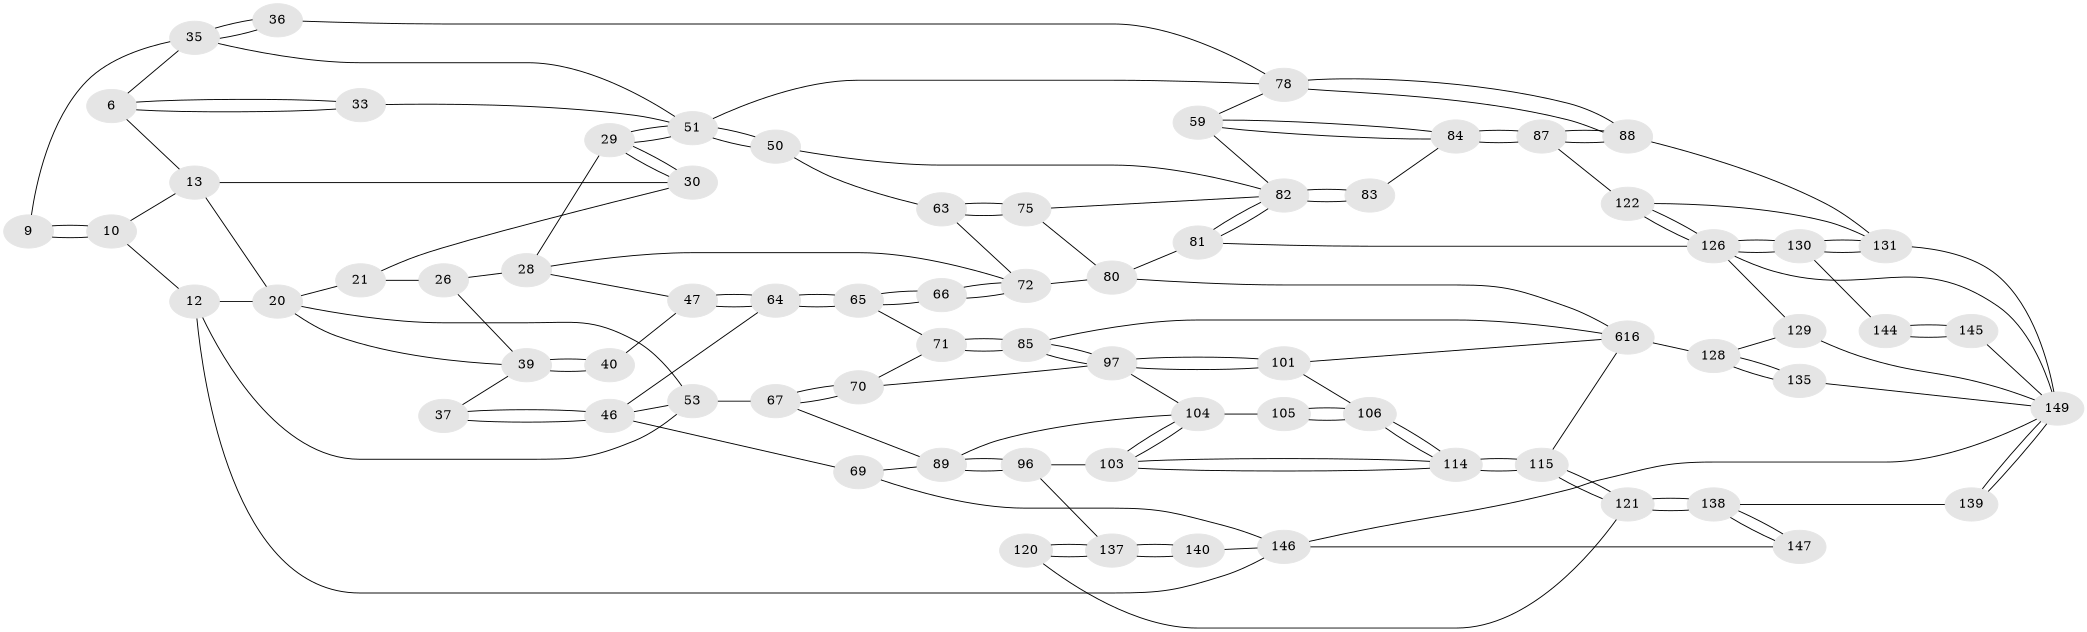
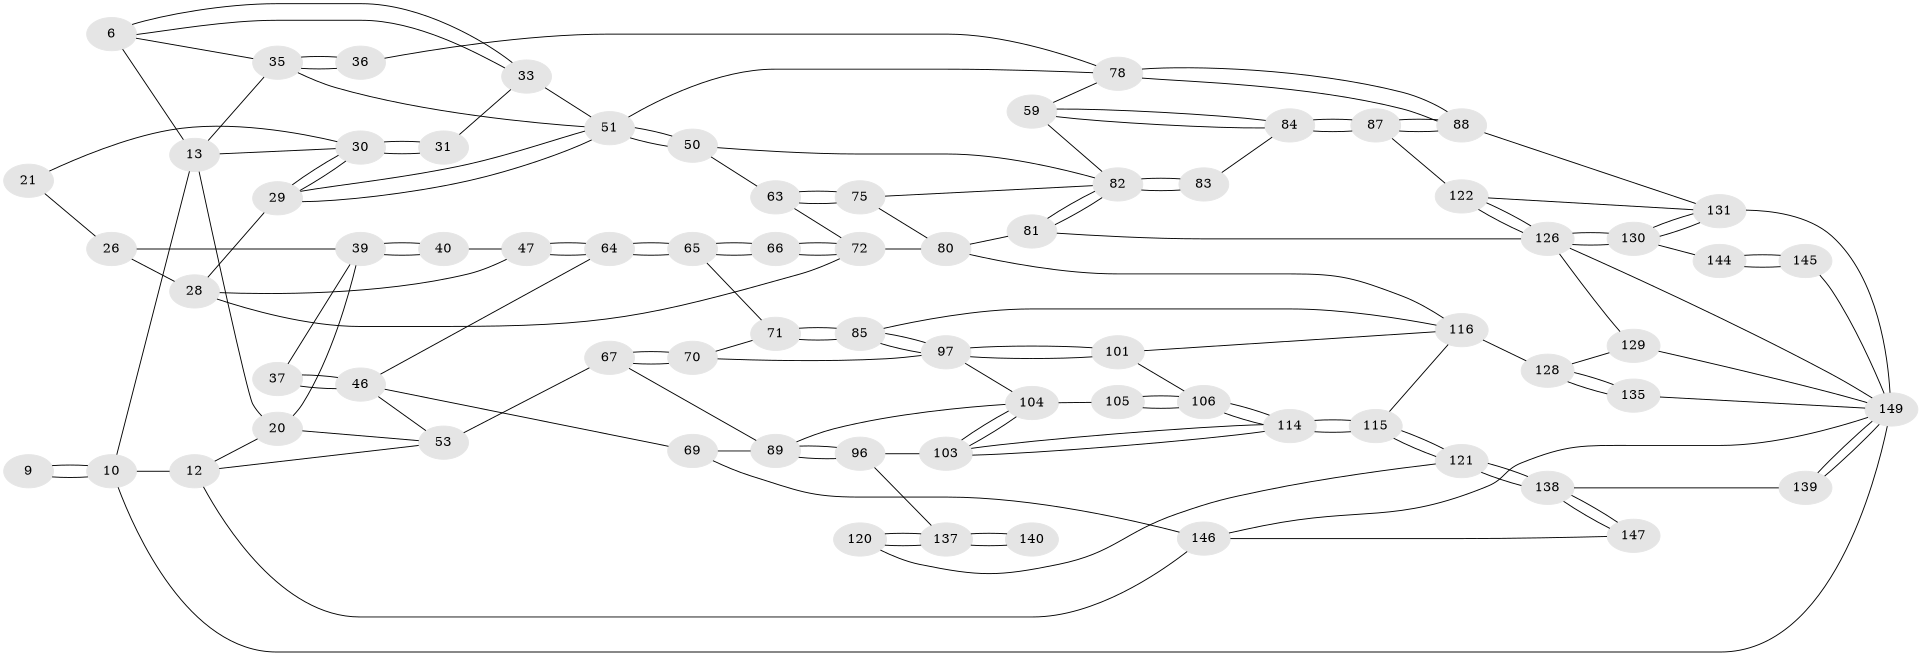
(70, 102) -> (236, 109)
none -> (444, 148)
(319, 291) -> none
(1628, 338) -> (1462, 330)
(1241, 549) -> none
none -> (1028, 652)
